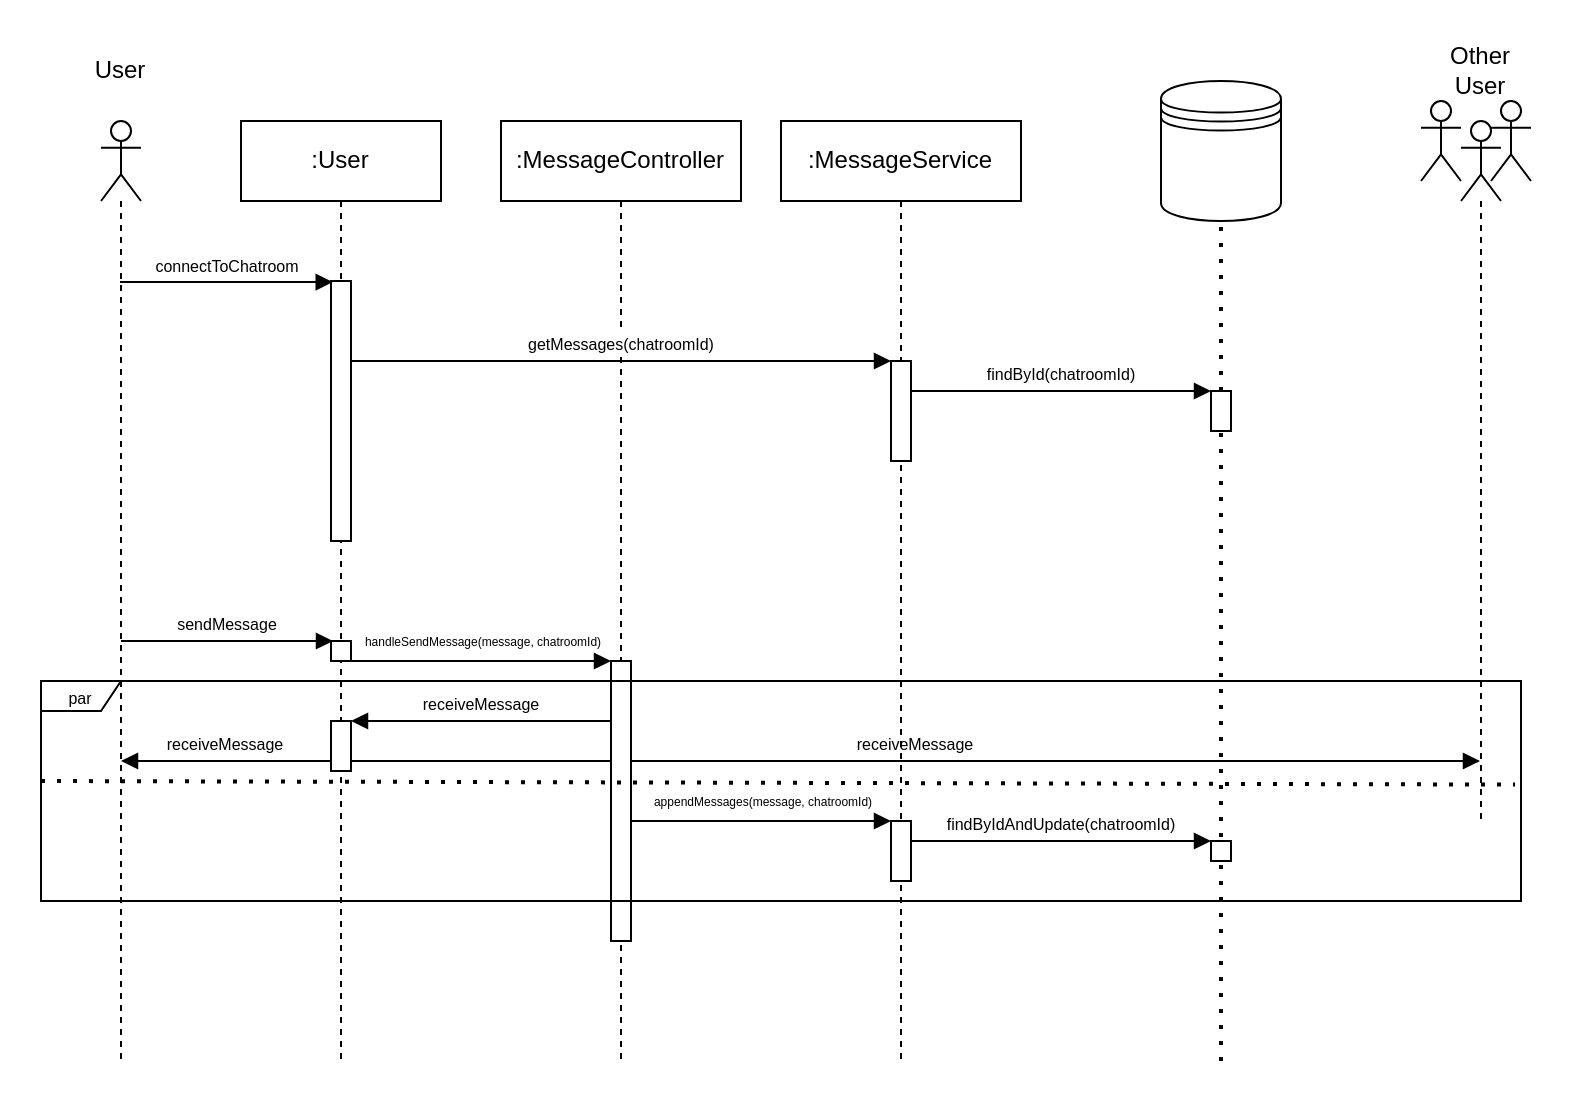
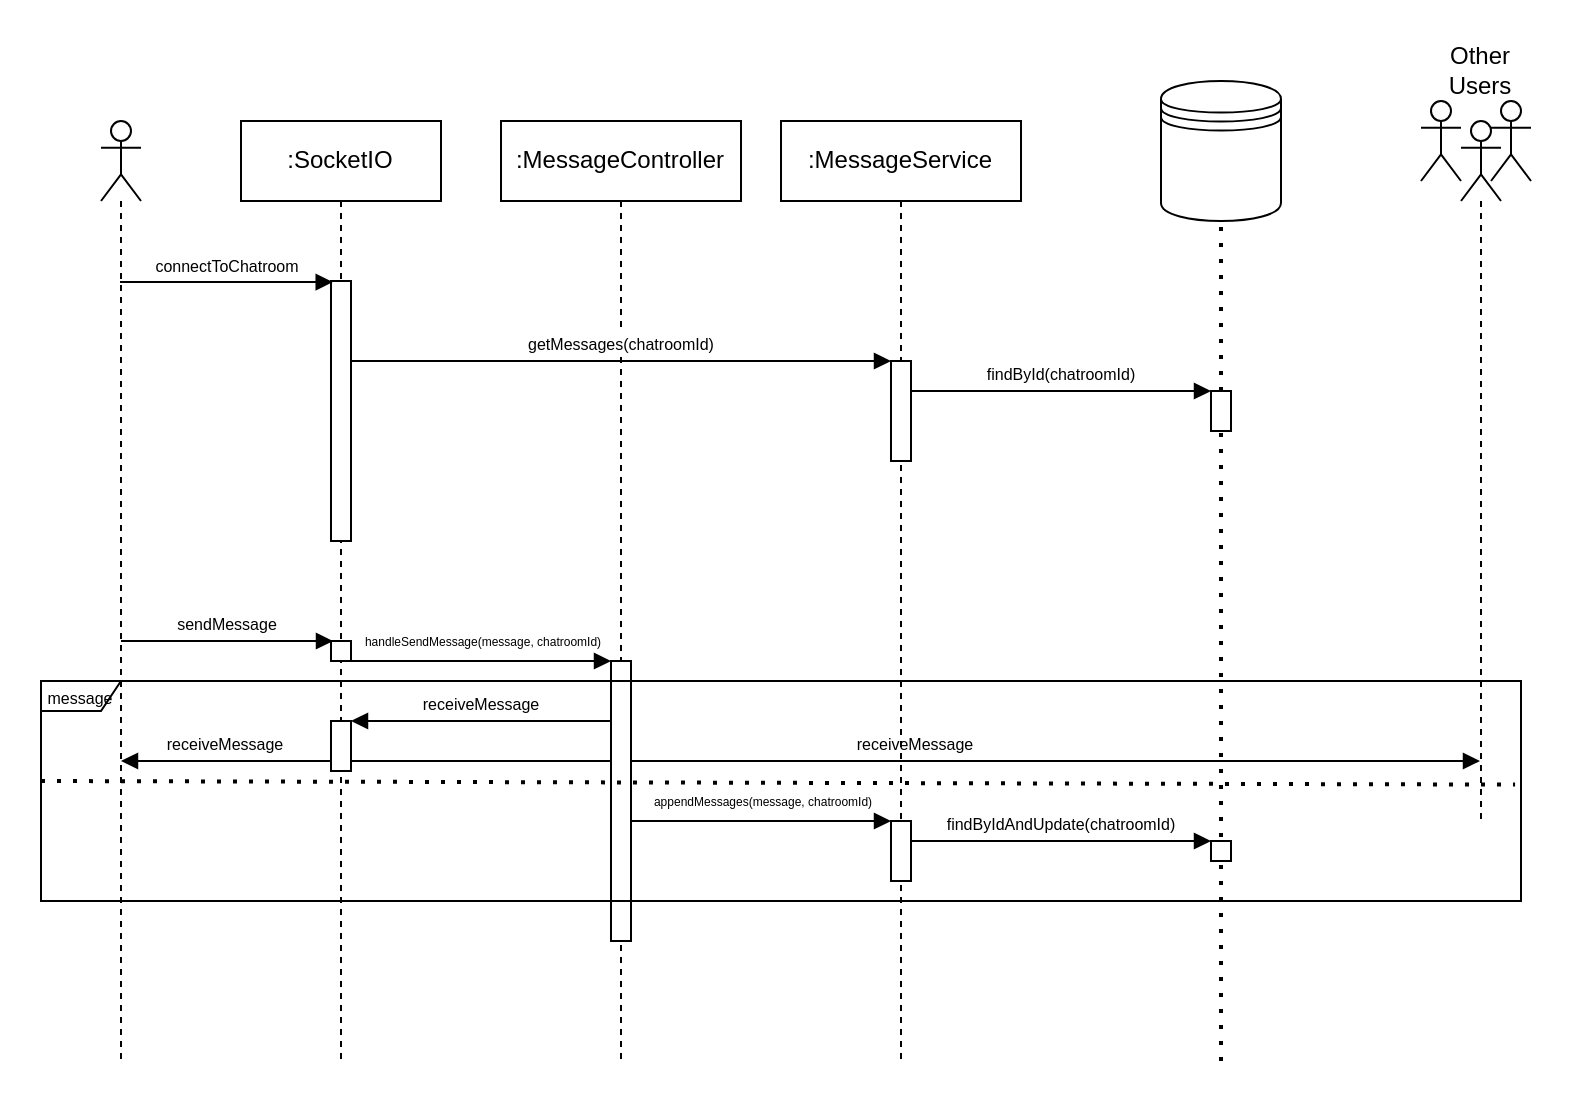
(121, 71) -> none
(1481, 71) -> (1481, 71)
(341, 161) -> (341, 161)
(81, 697) -> (81, 697)
